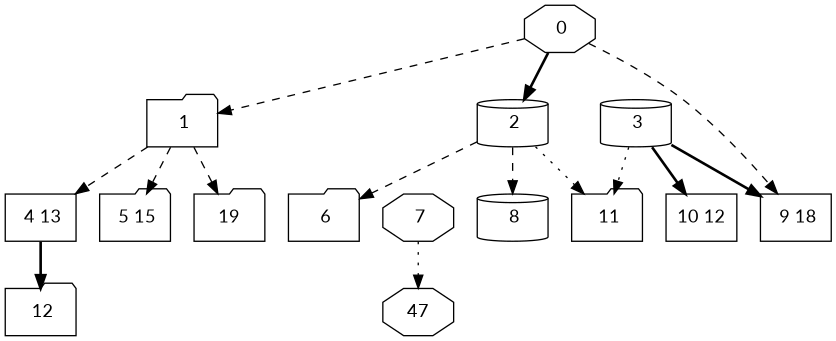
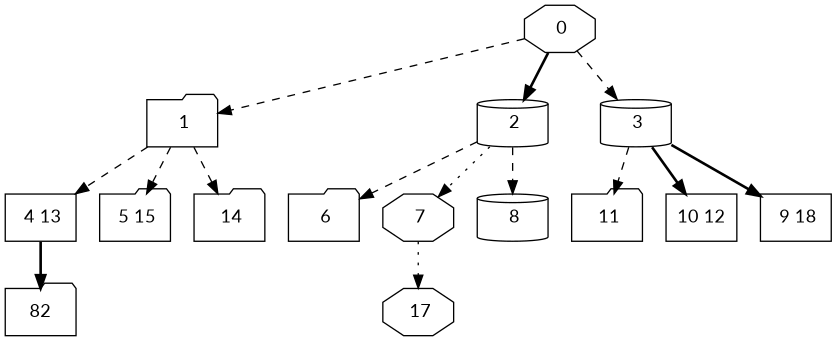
(687, 103) -> (593, 70)
(623, 164) -> (623, 164)
(555, 166) -> (469, 167)
(229, 218) -> (229, 218)
(41, 312) -> (41, 312)
(418, 312) -> (418, 312)
